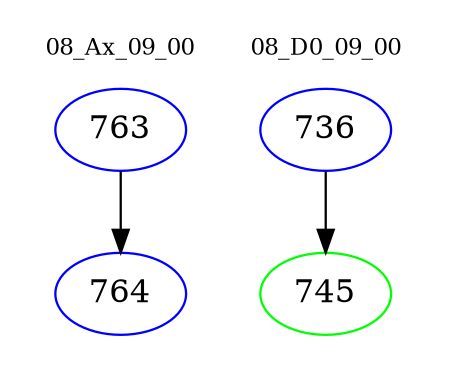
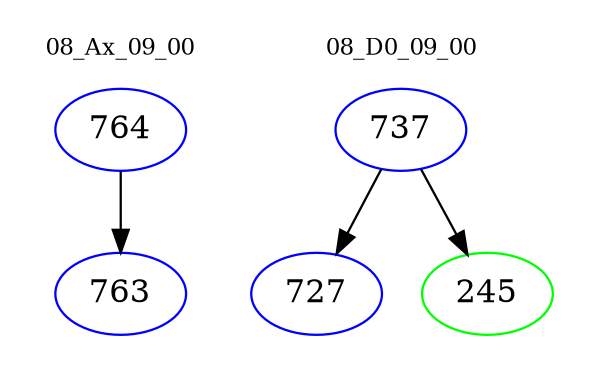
(326, 130) -> (401, 130)
(121, 201) -> (121, 201)
none -> (317, 294)
(326, 294) -> (487, 294)
